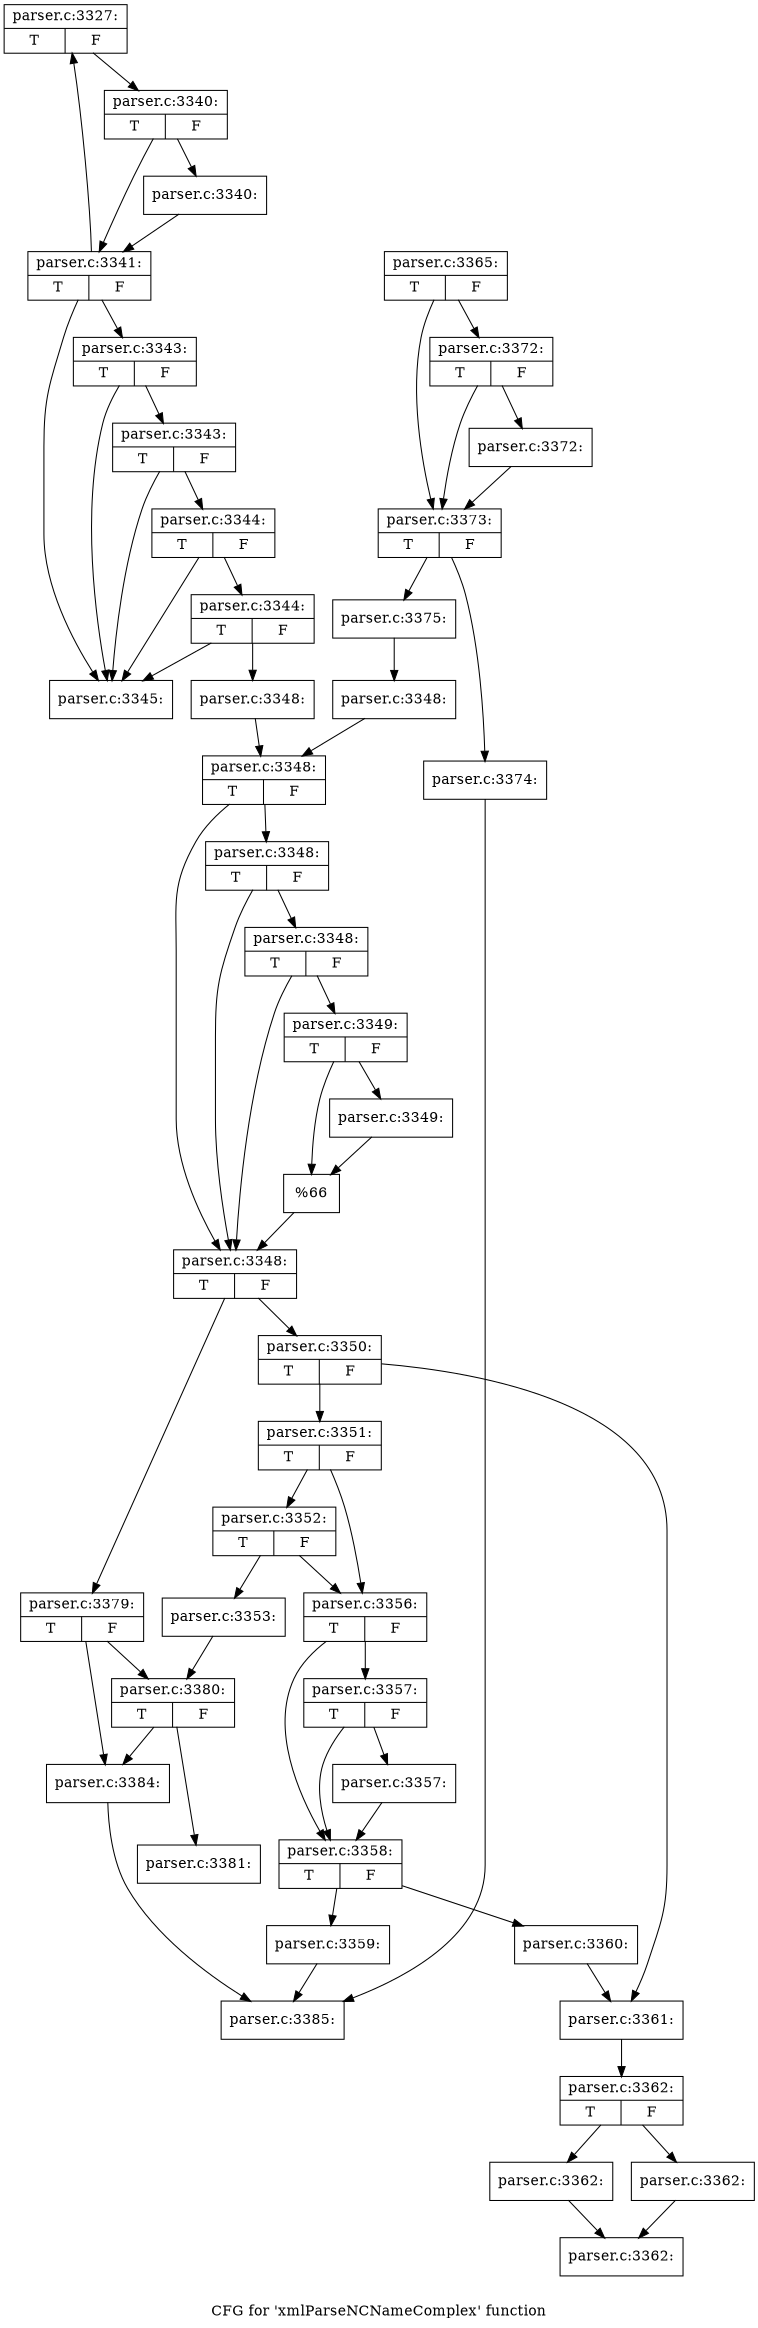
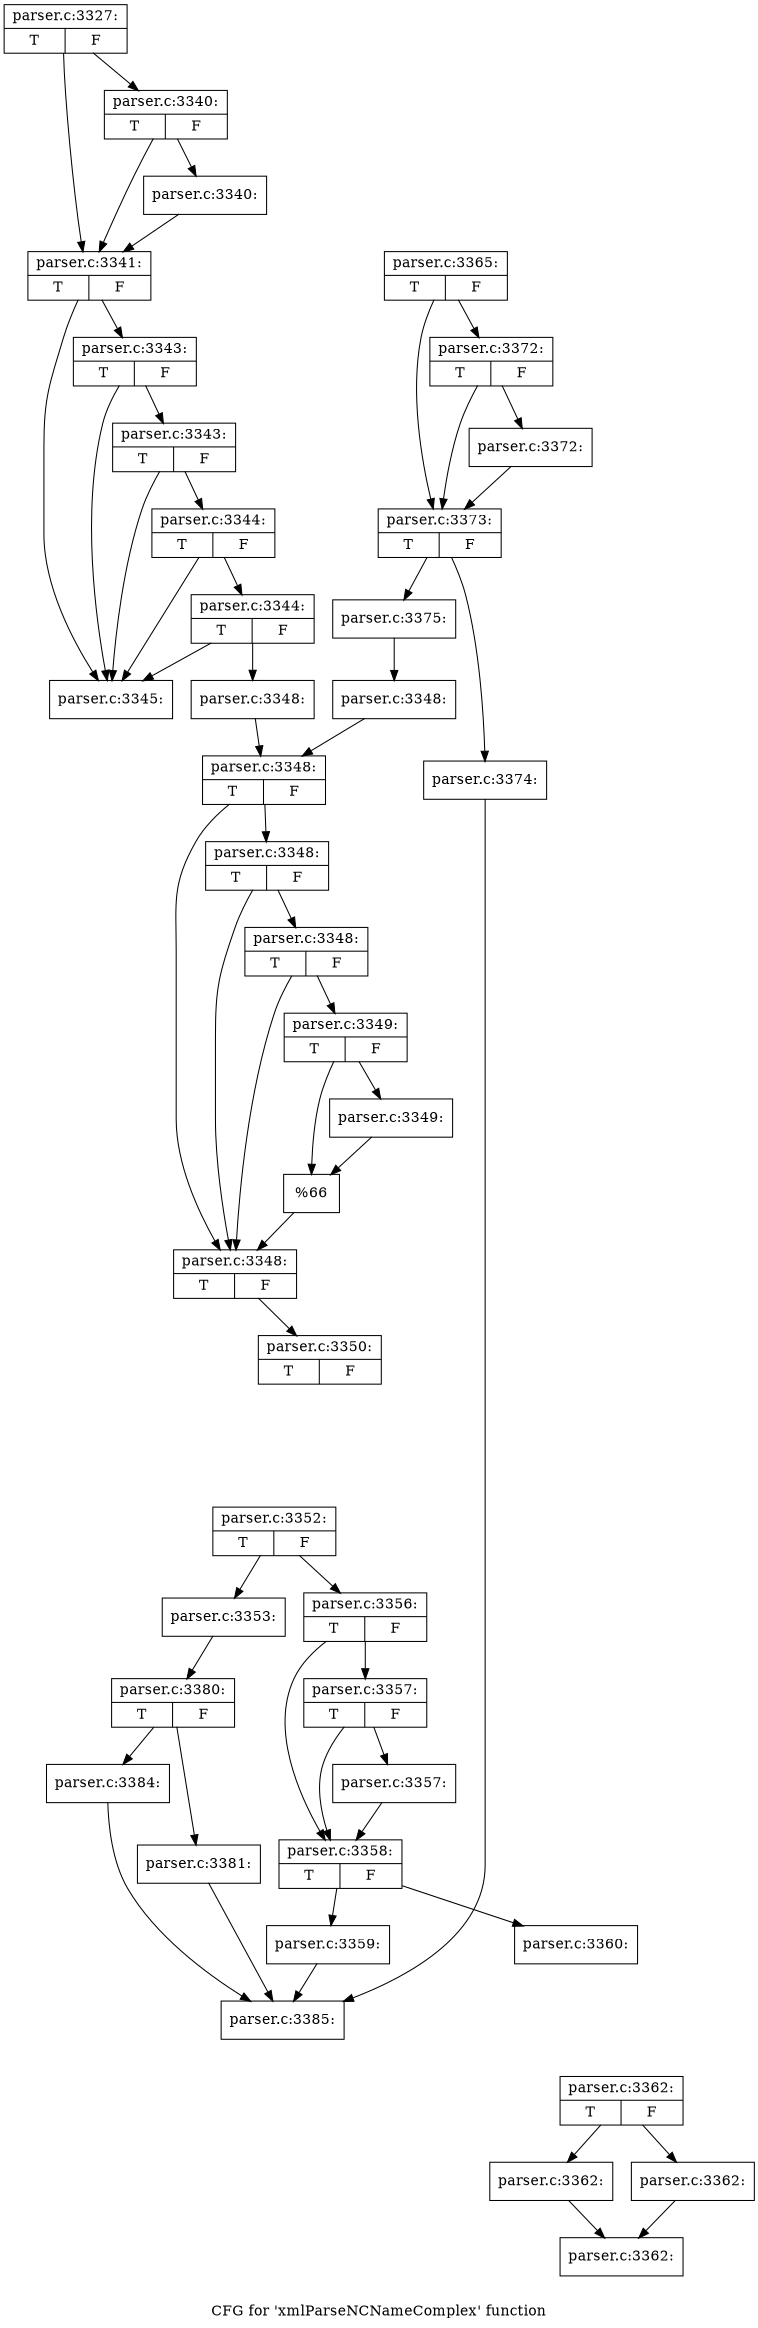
(85, 157) -> (70, 148)
(320, 1446) -> none
(82, 1617) -> none
none -> (238, 1937)
(622, 2020) -> none
